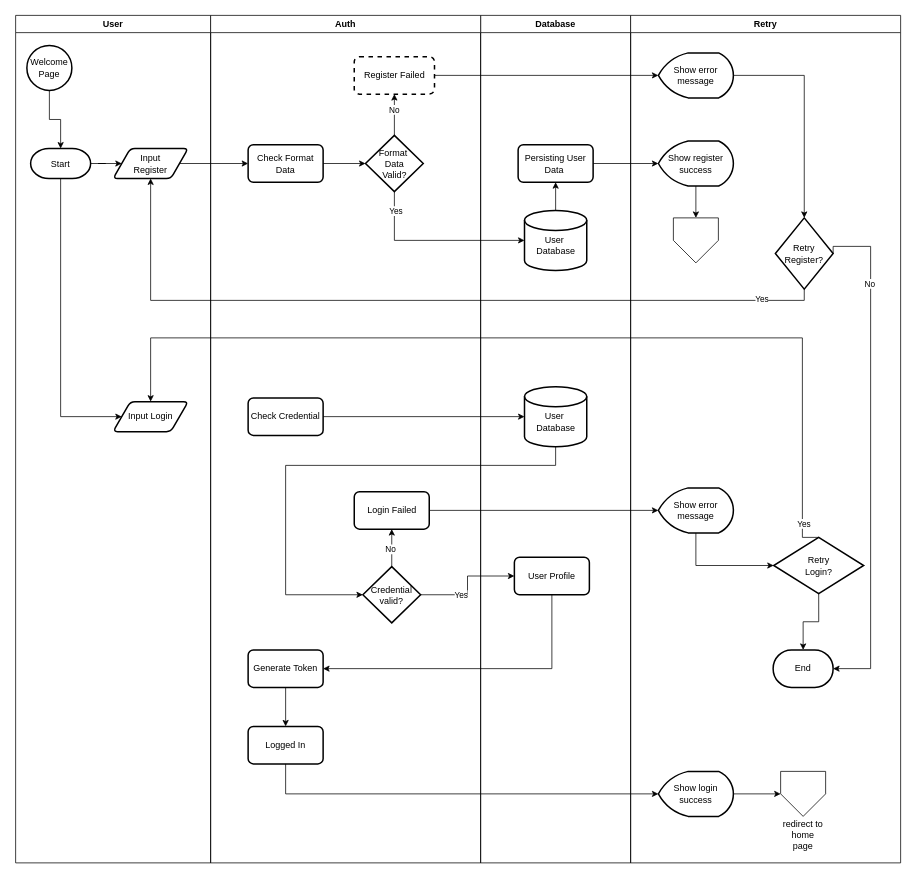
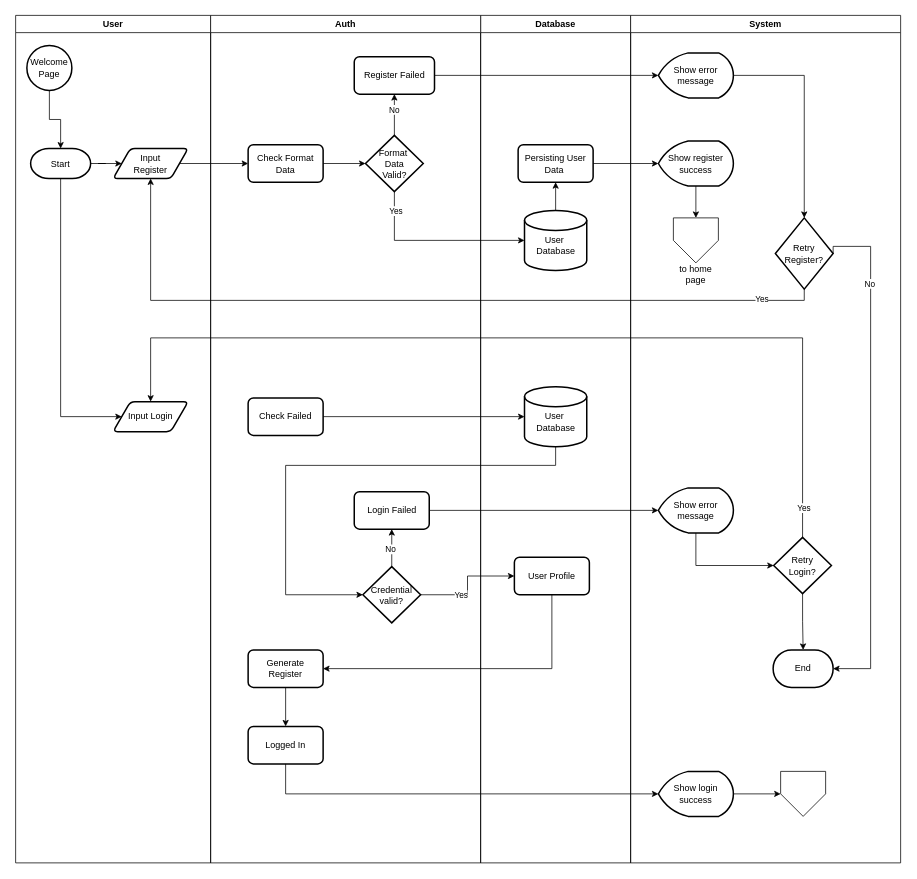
(765, 24) -> (765, 24)
(394, 75) -> (394, 75)
none -> (696, 274)
(285, 417) -> (285, 417)
(818, 566) -> (802, 566)
(285, 669) -> (285, 669)
(803, 835) -> none
